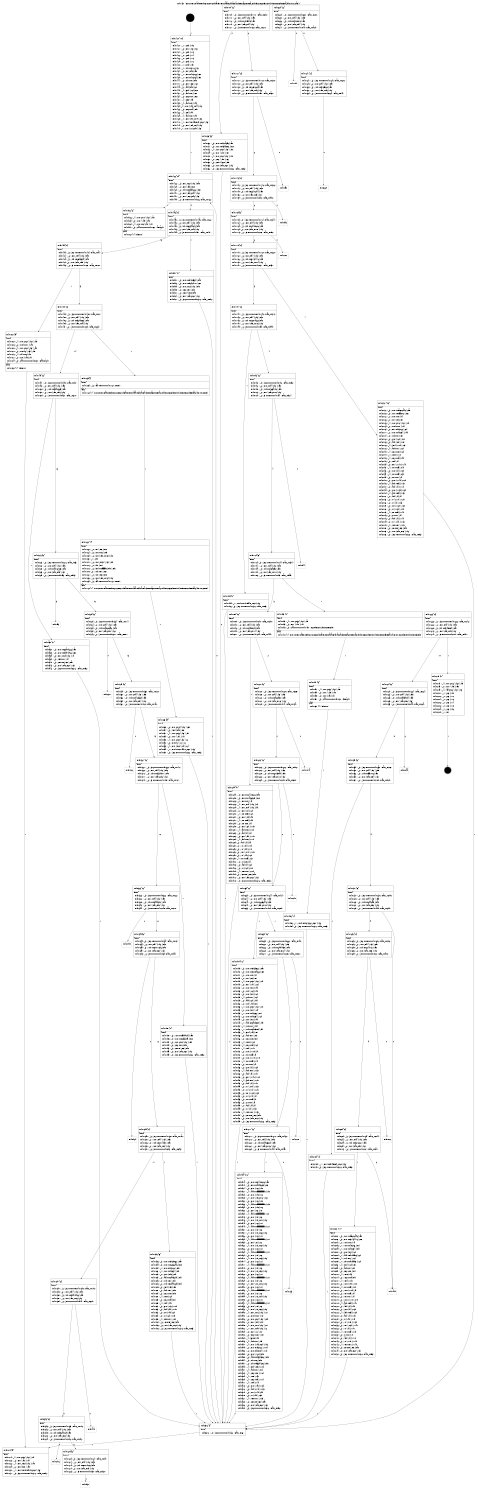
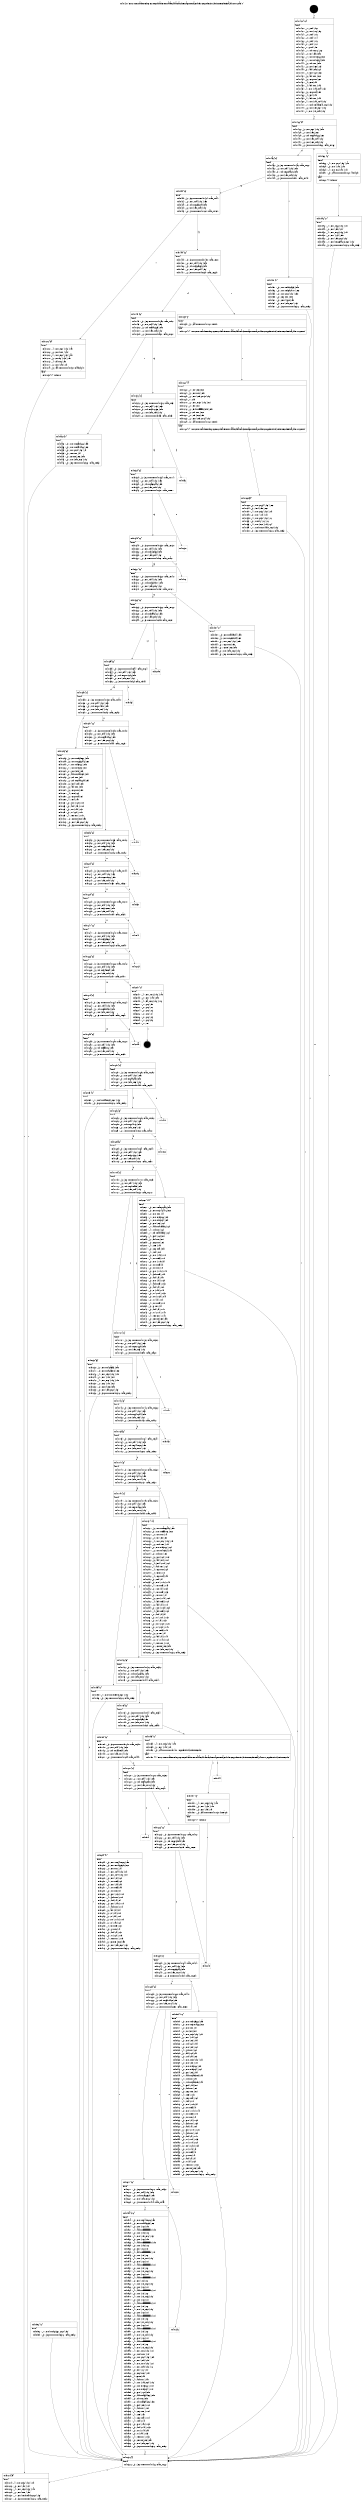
none -> (339, 232)
(287, 480) -> (217, 1768)
(318, 811) -> (207, 1893)
none -> (106, 889)
none -> (106, 951)
(387, 1218) -> (132, 1167)
